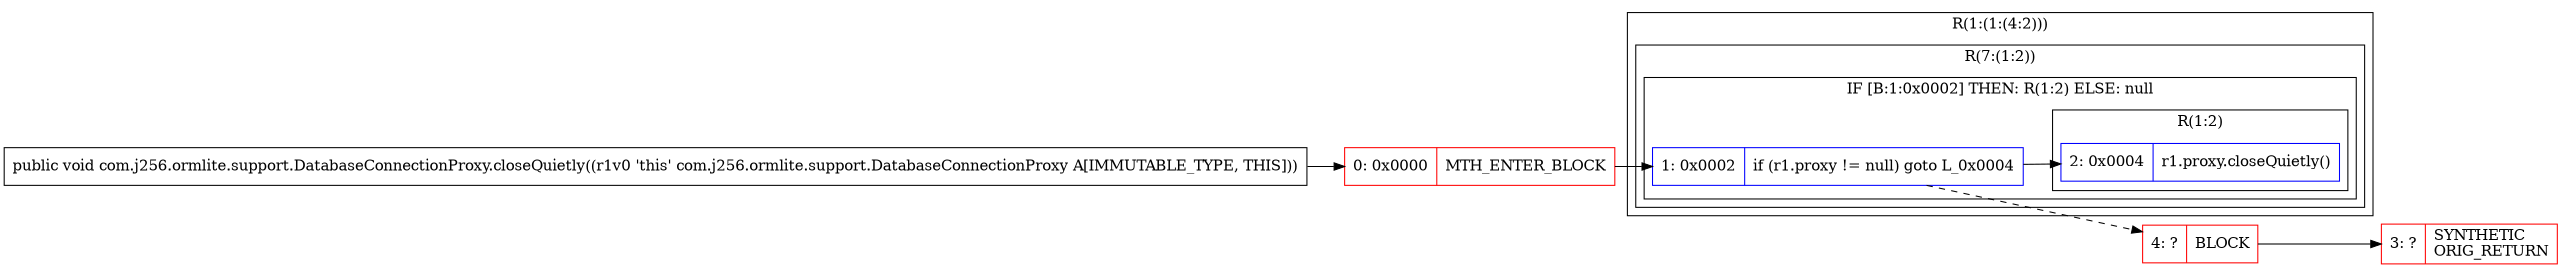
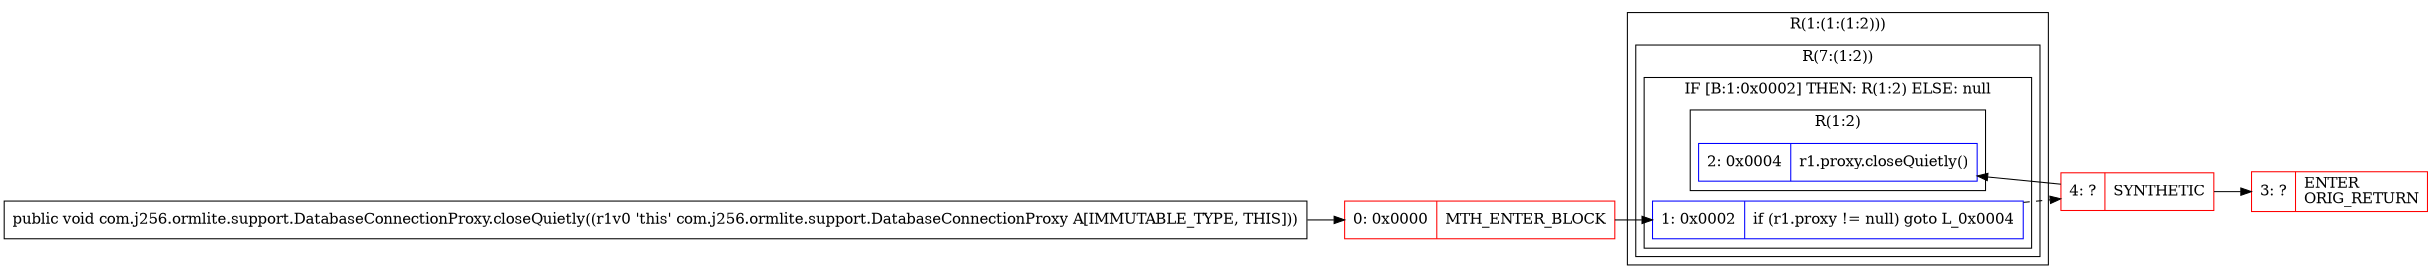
(2000, 25) -> (1838, 25)
(2037, 164) -> (2024, 181)
(2480, 236) -> (2332, 183)
(2222, 243) -> (2159, 191)
